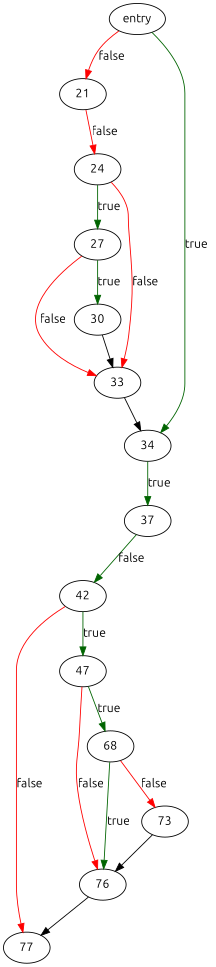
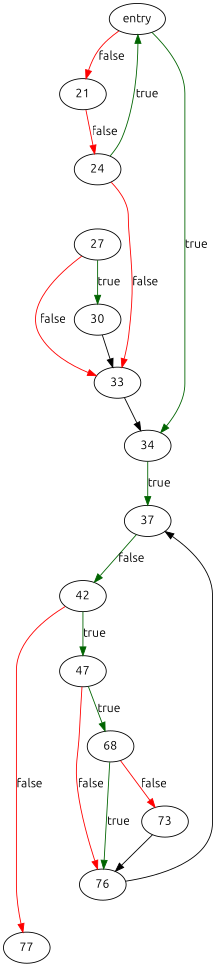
(98, 203) -> (132, 102)
(68, 913) -> (213, 729)
